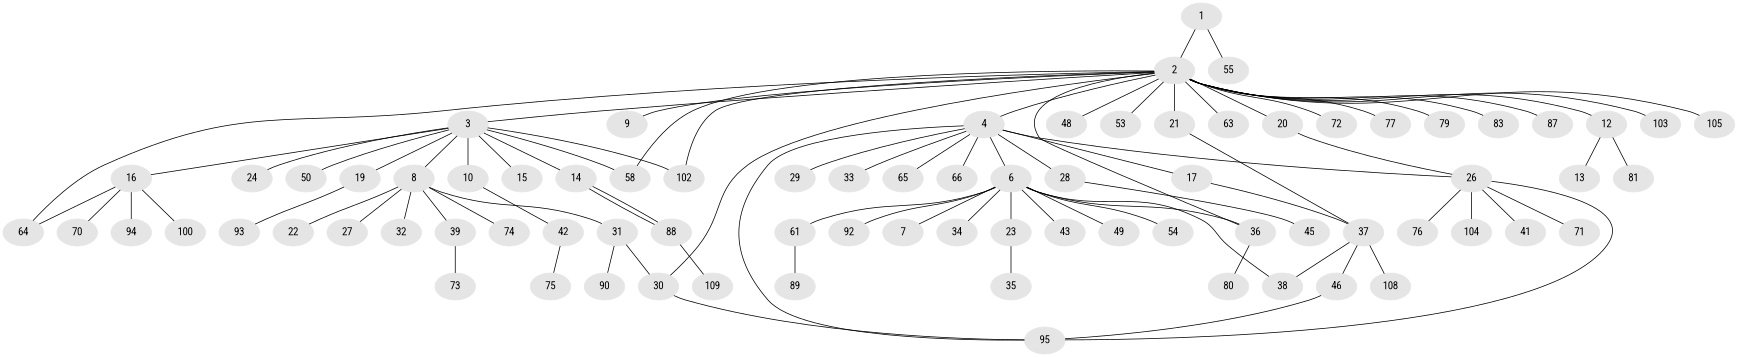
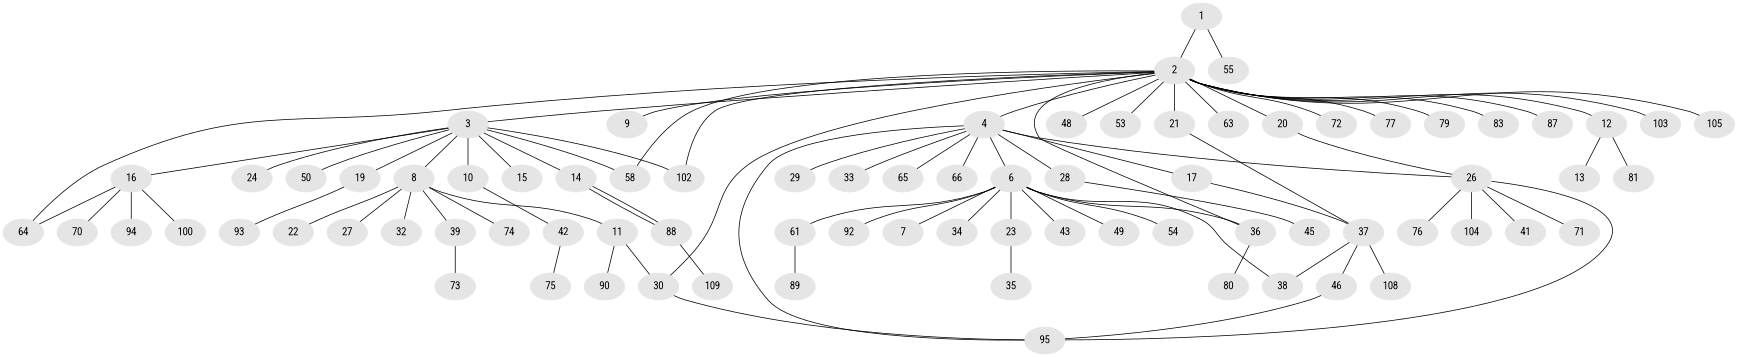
(617, 232) -> (617, 232)
